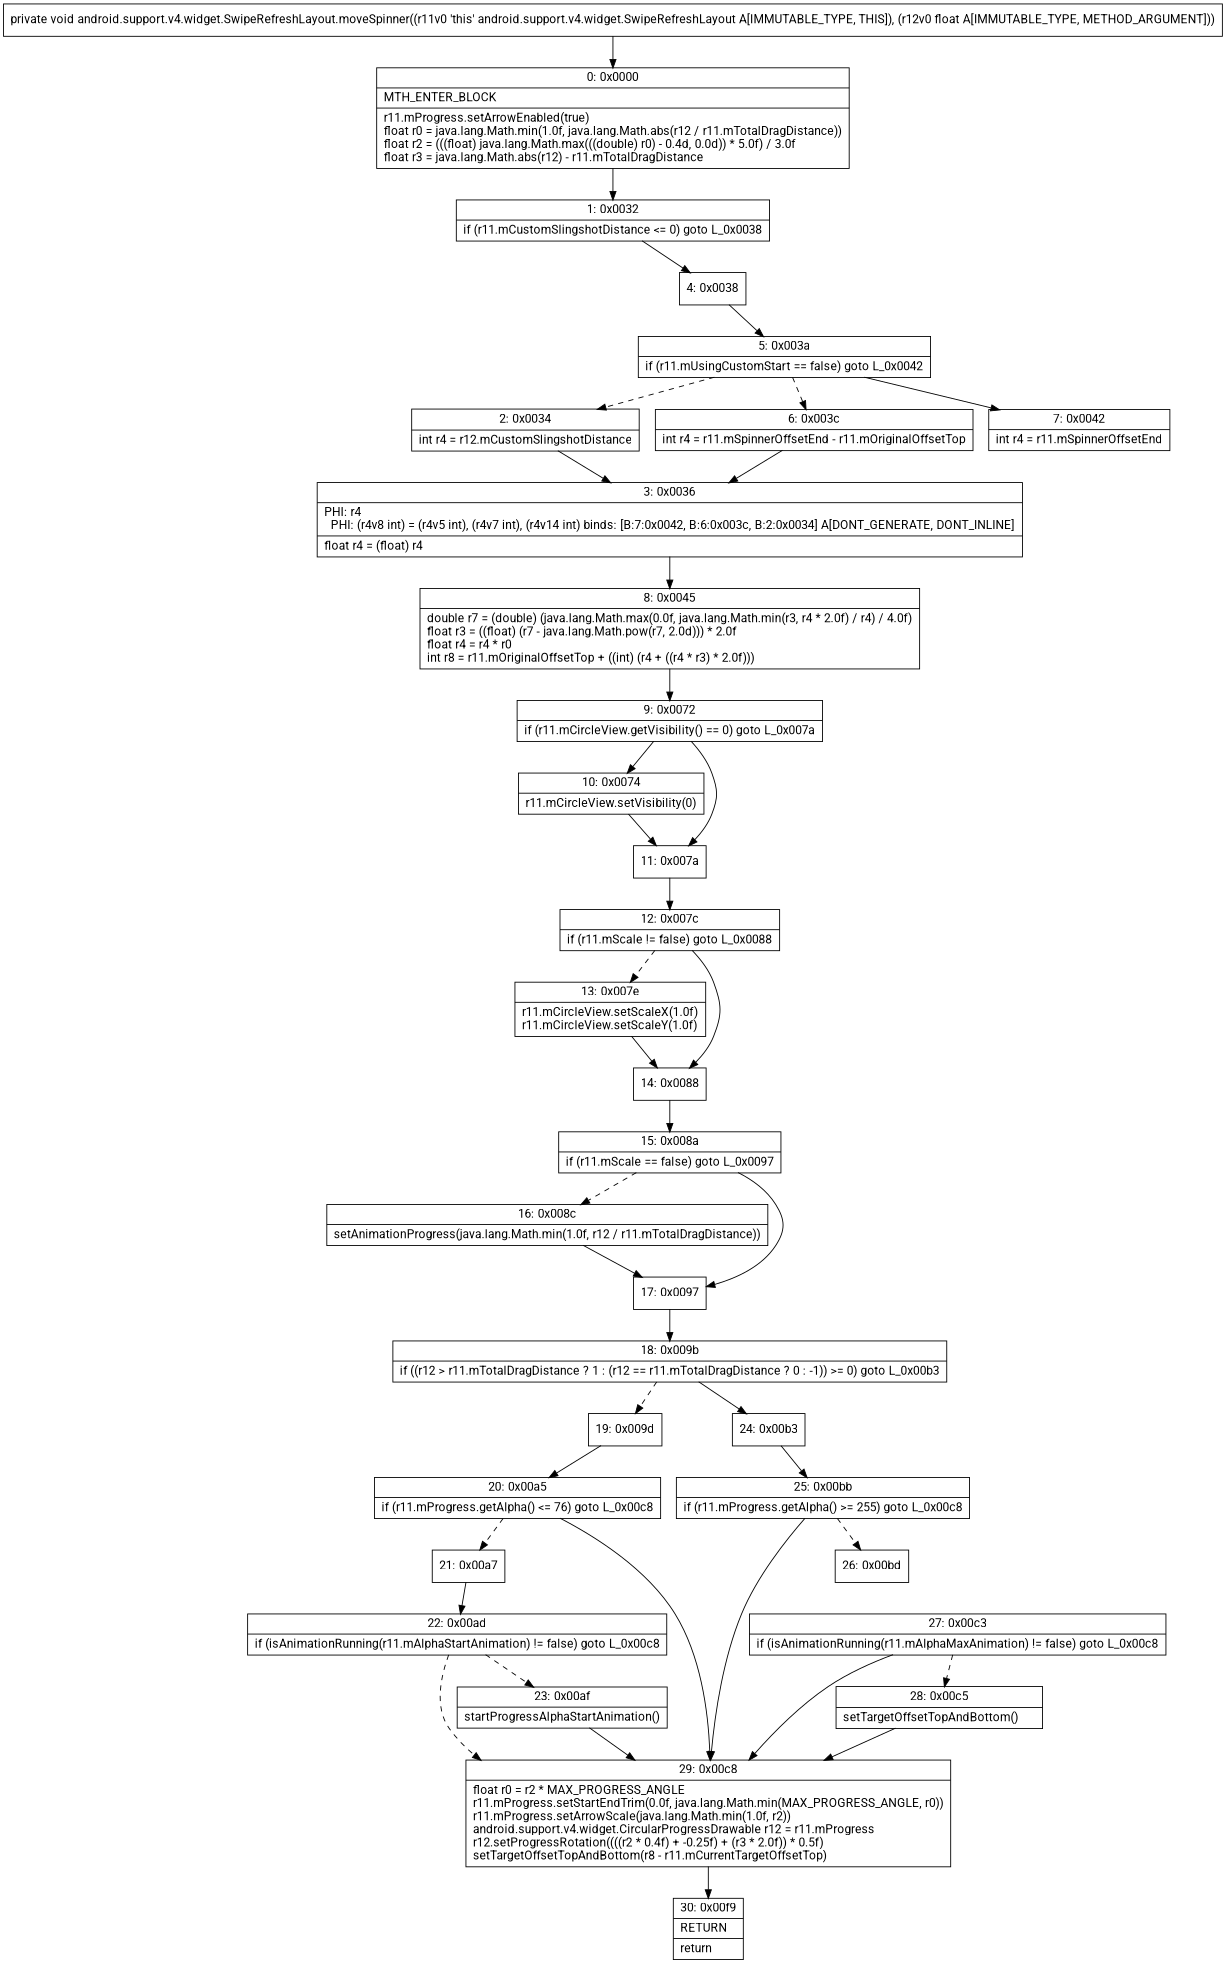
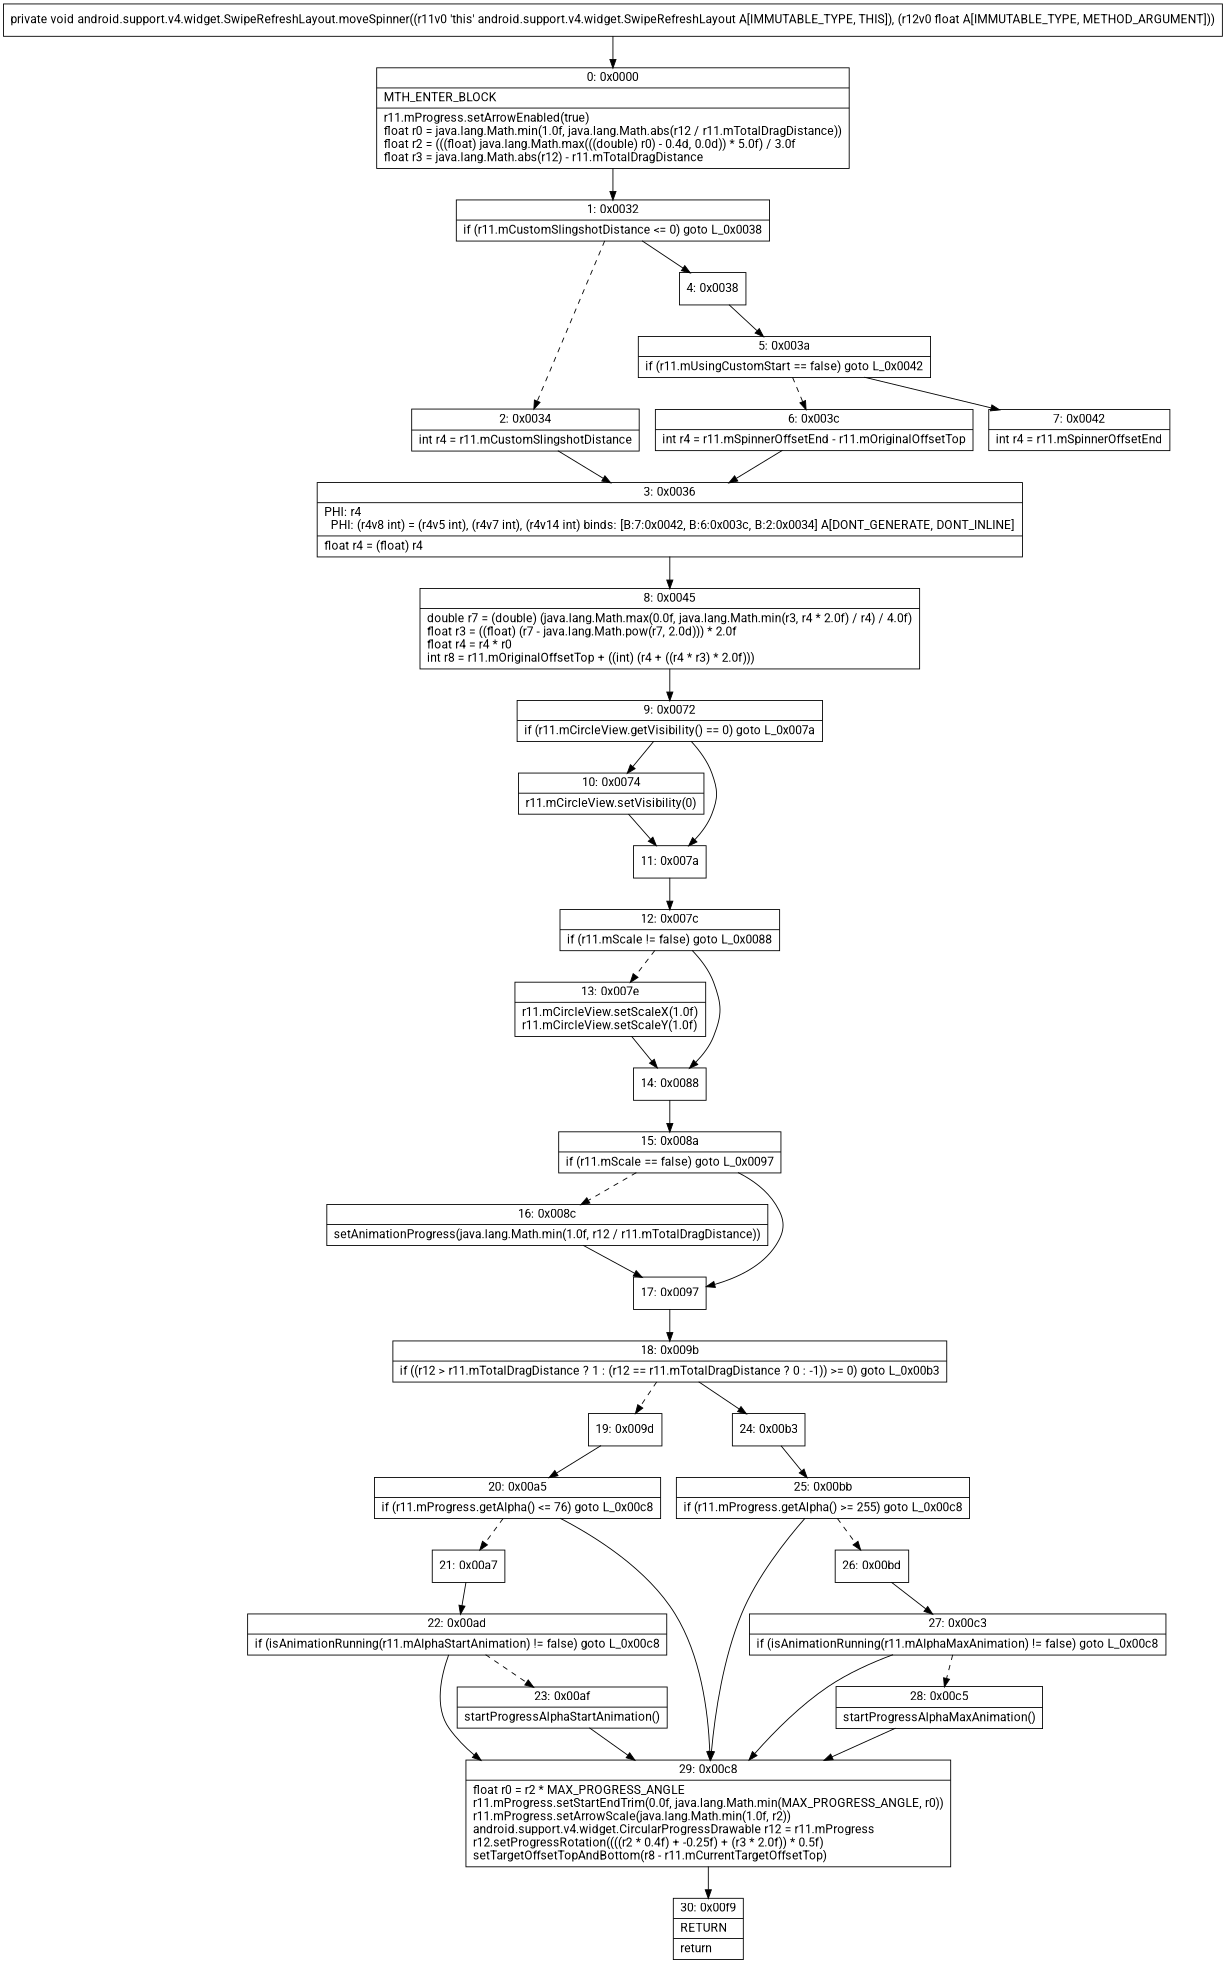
(660, 392) -> (571, 321)
(525, 440) -> (525, 440)
none -> (909, 1596)
(442, 1710) -> (442, 1710)
(931, 1718) -> (939, 1718)
